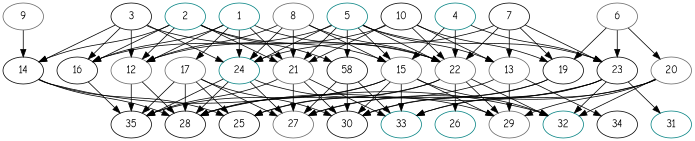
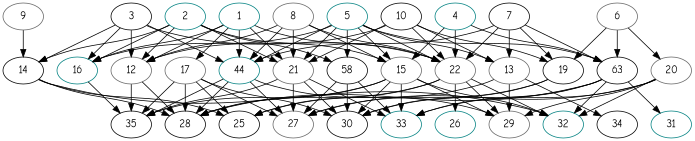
(77, 70) -> (77, 70)
(239, 70) -> (239, 70)
(617, 70) -> (617, 70)
